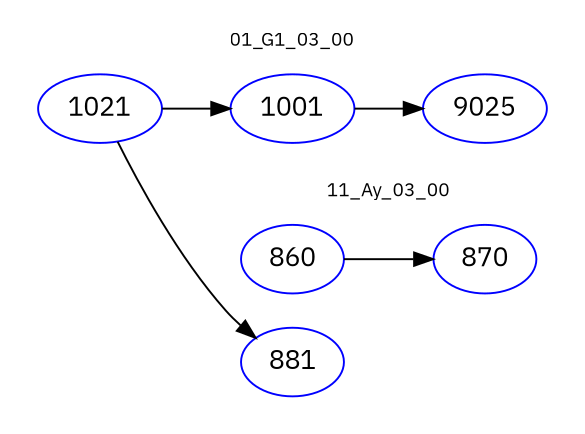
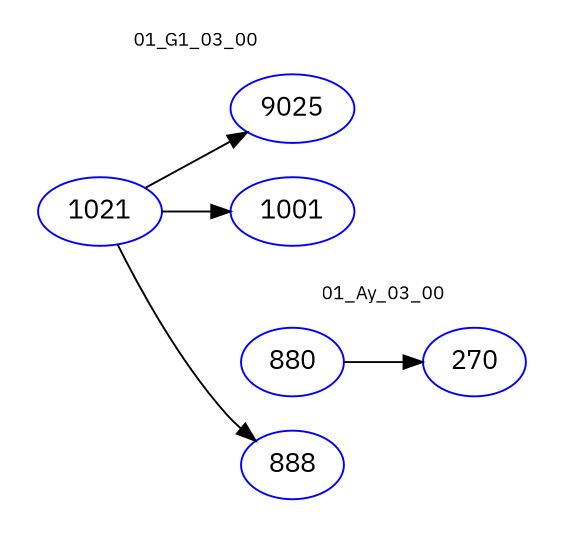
(379, 109) -> (188, 165)
(389, 192) -> (383, 294)
(292, 259) -> (292, 362)
(485, 259) -> (474, 362)
(292, 362) -> (292, 465)
